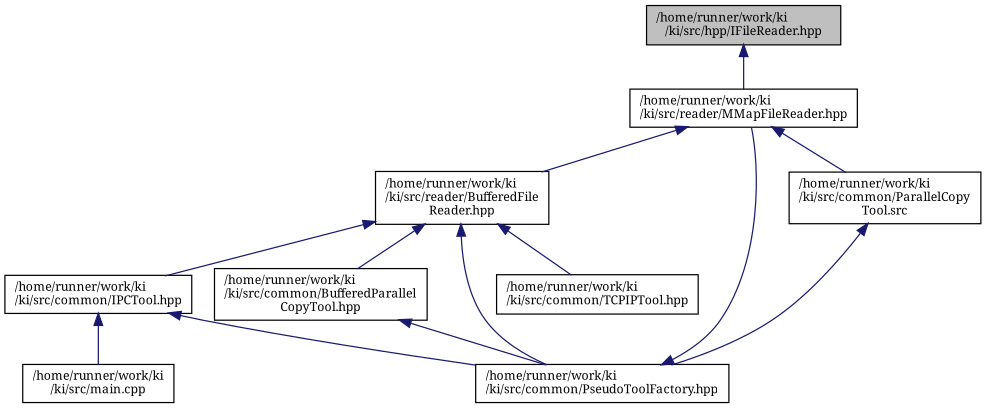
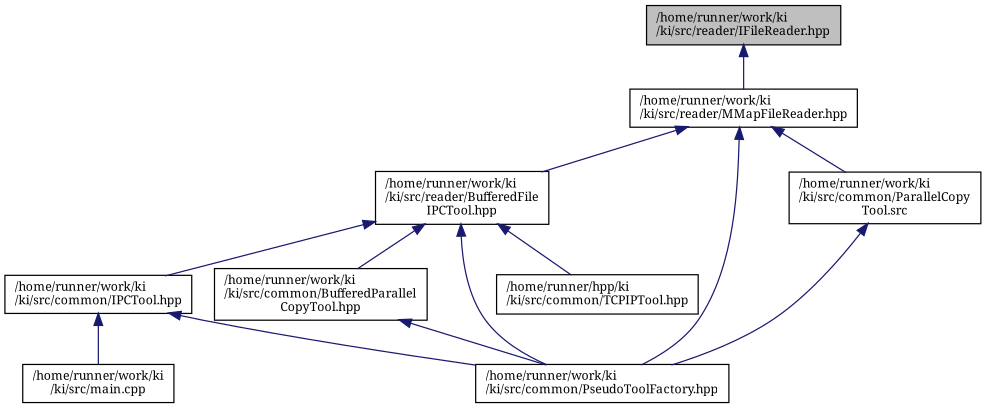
(744, 25) -> (744, 25)
(462, 198) -> (462, 198)
(747, 257) -> (722, 269)
(597, 294) -> (597, 294)
